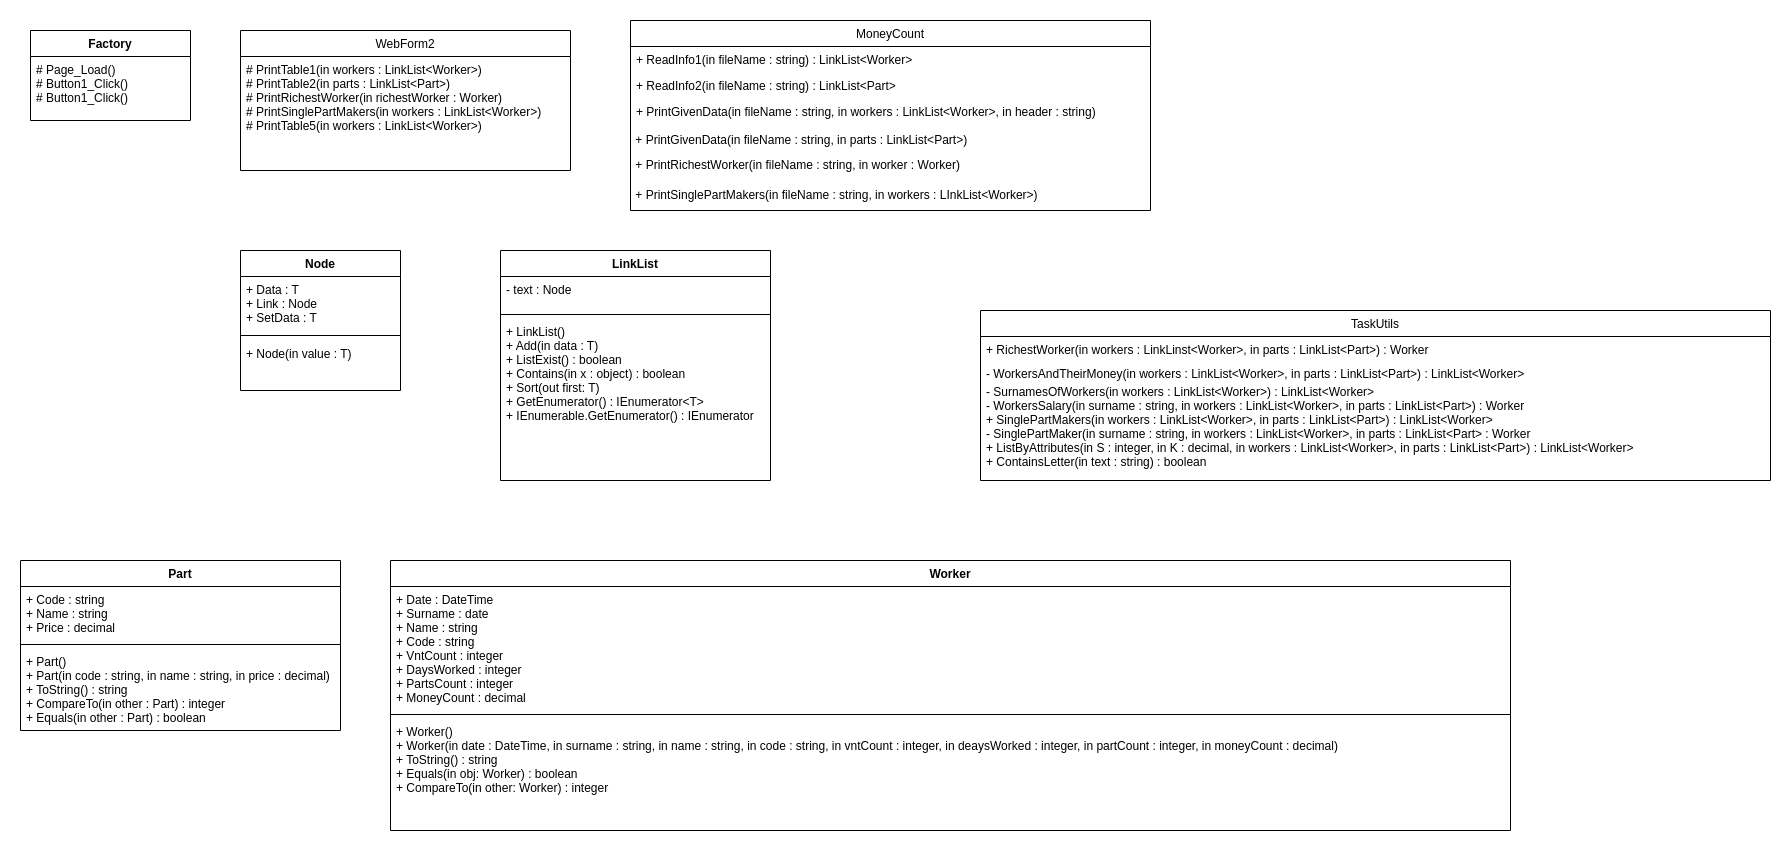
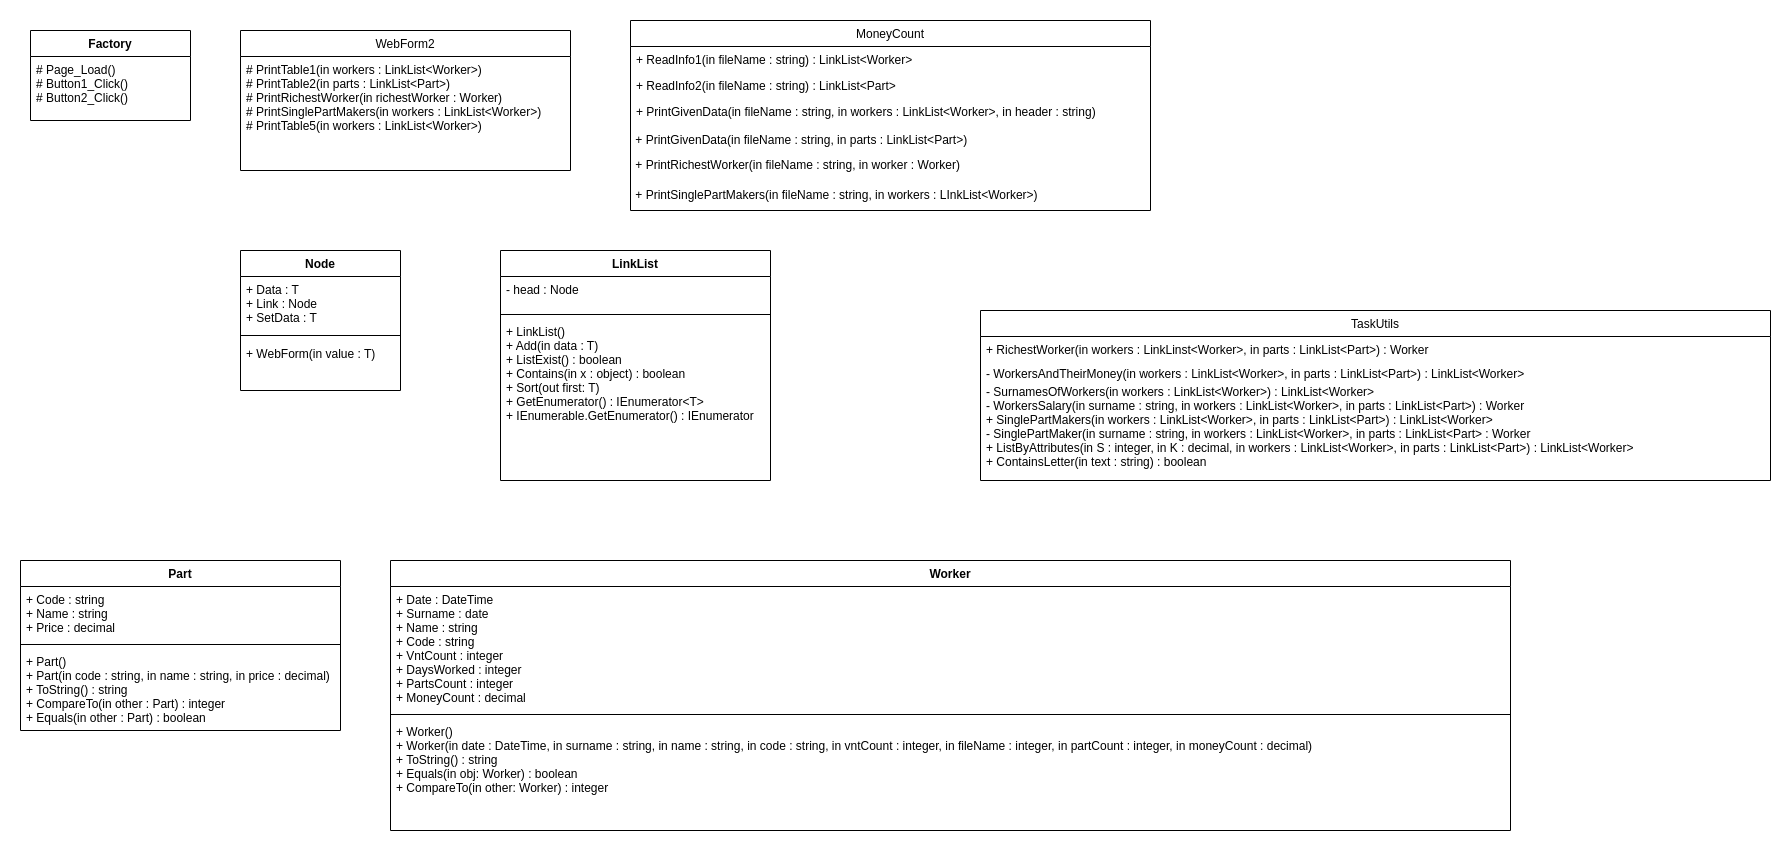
(78, 70) -> (78, 70)
(543, 290) -> (543, 290)
(302, 354) -> (312, 354)
(428, 732) -> (428, 732)
